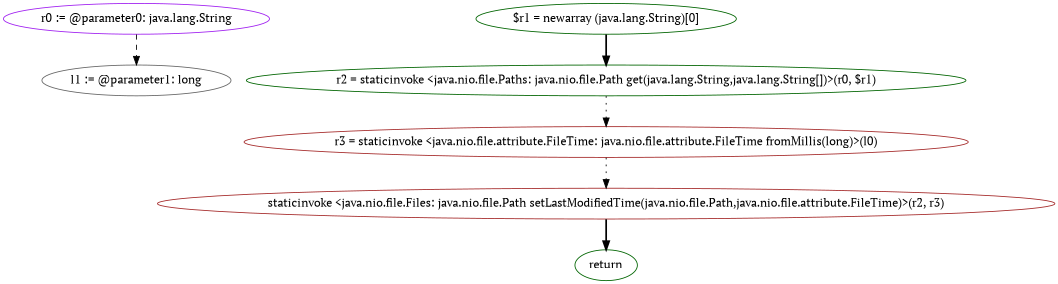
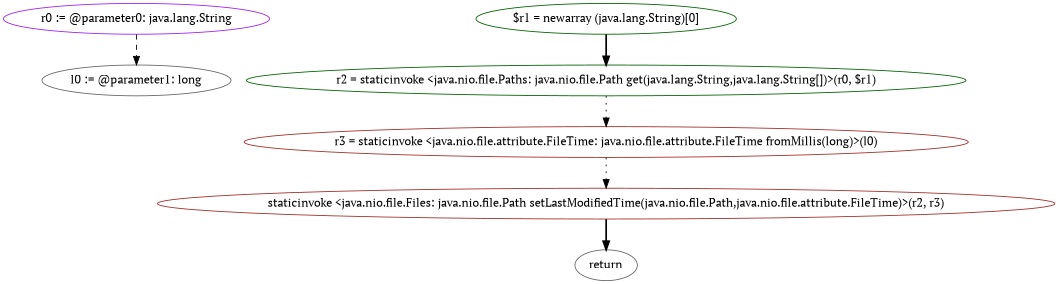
(136, 80) -> (136, 80)
(606, 265) -> (606, 265)
